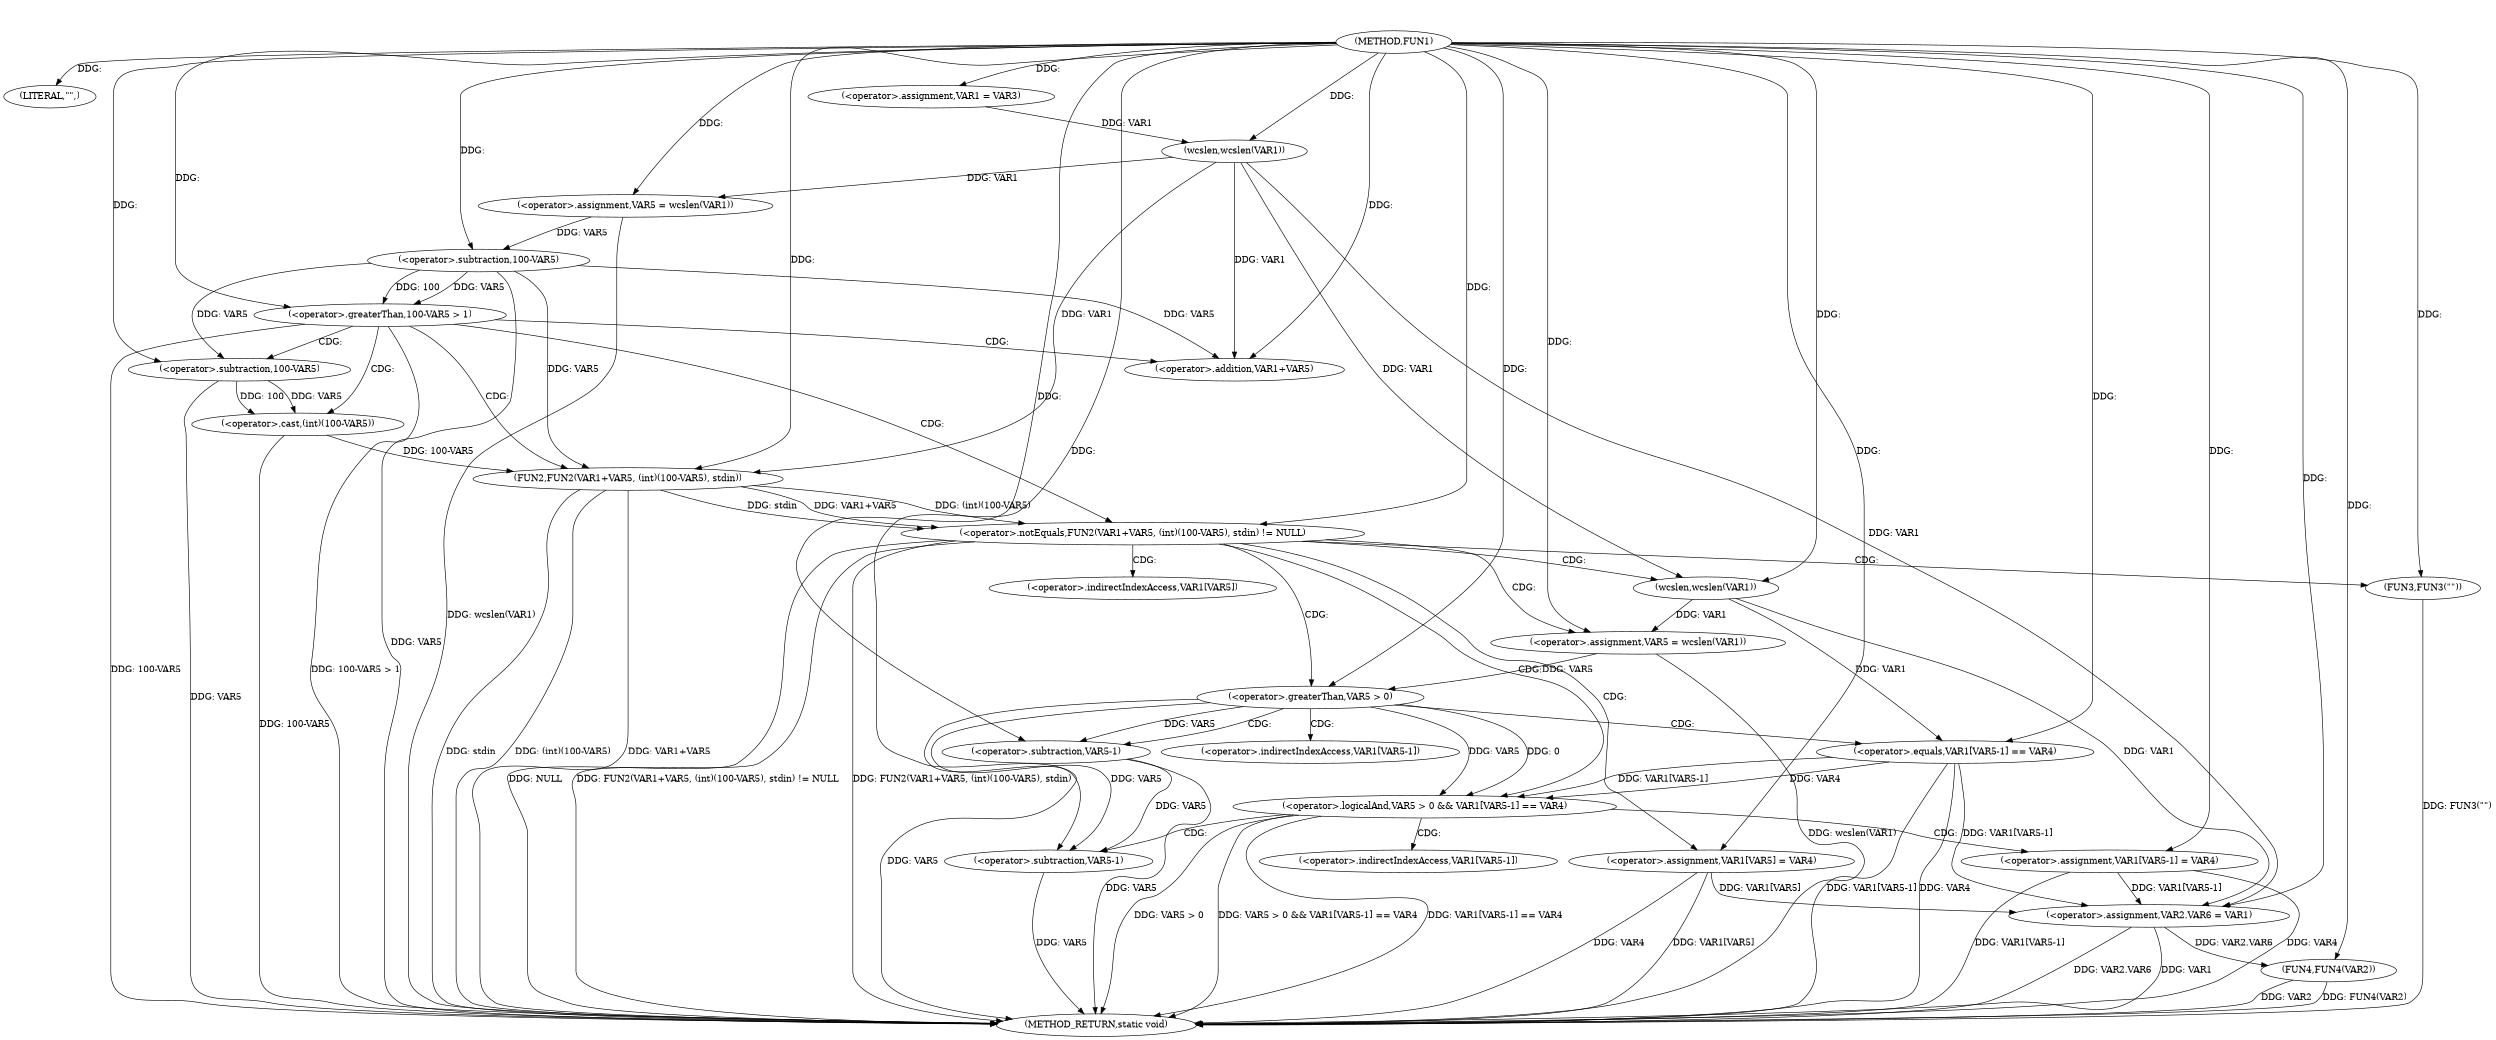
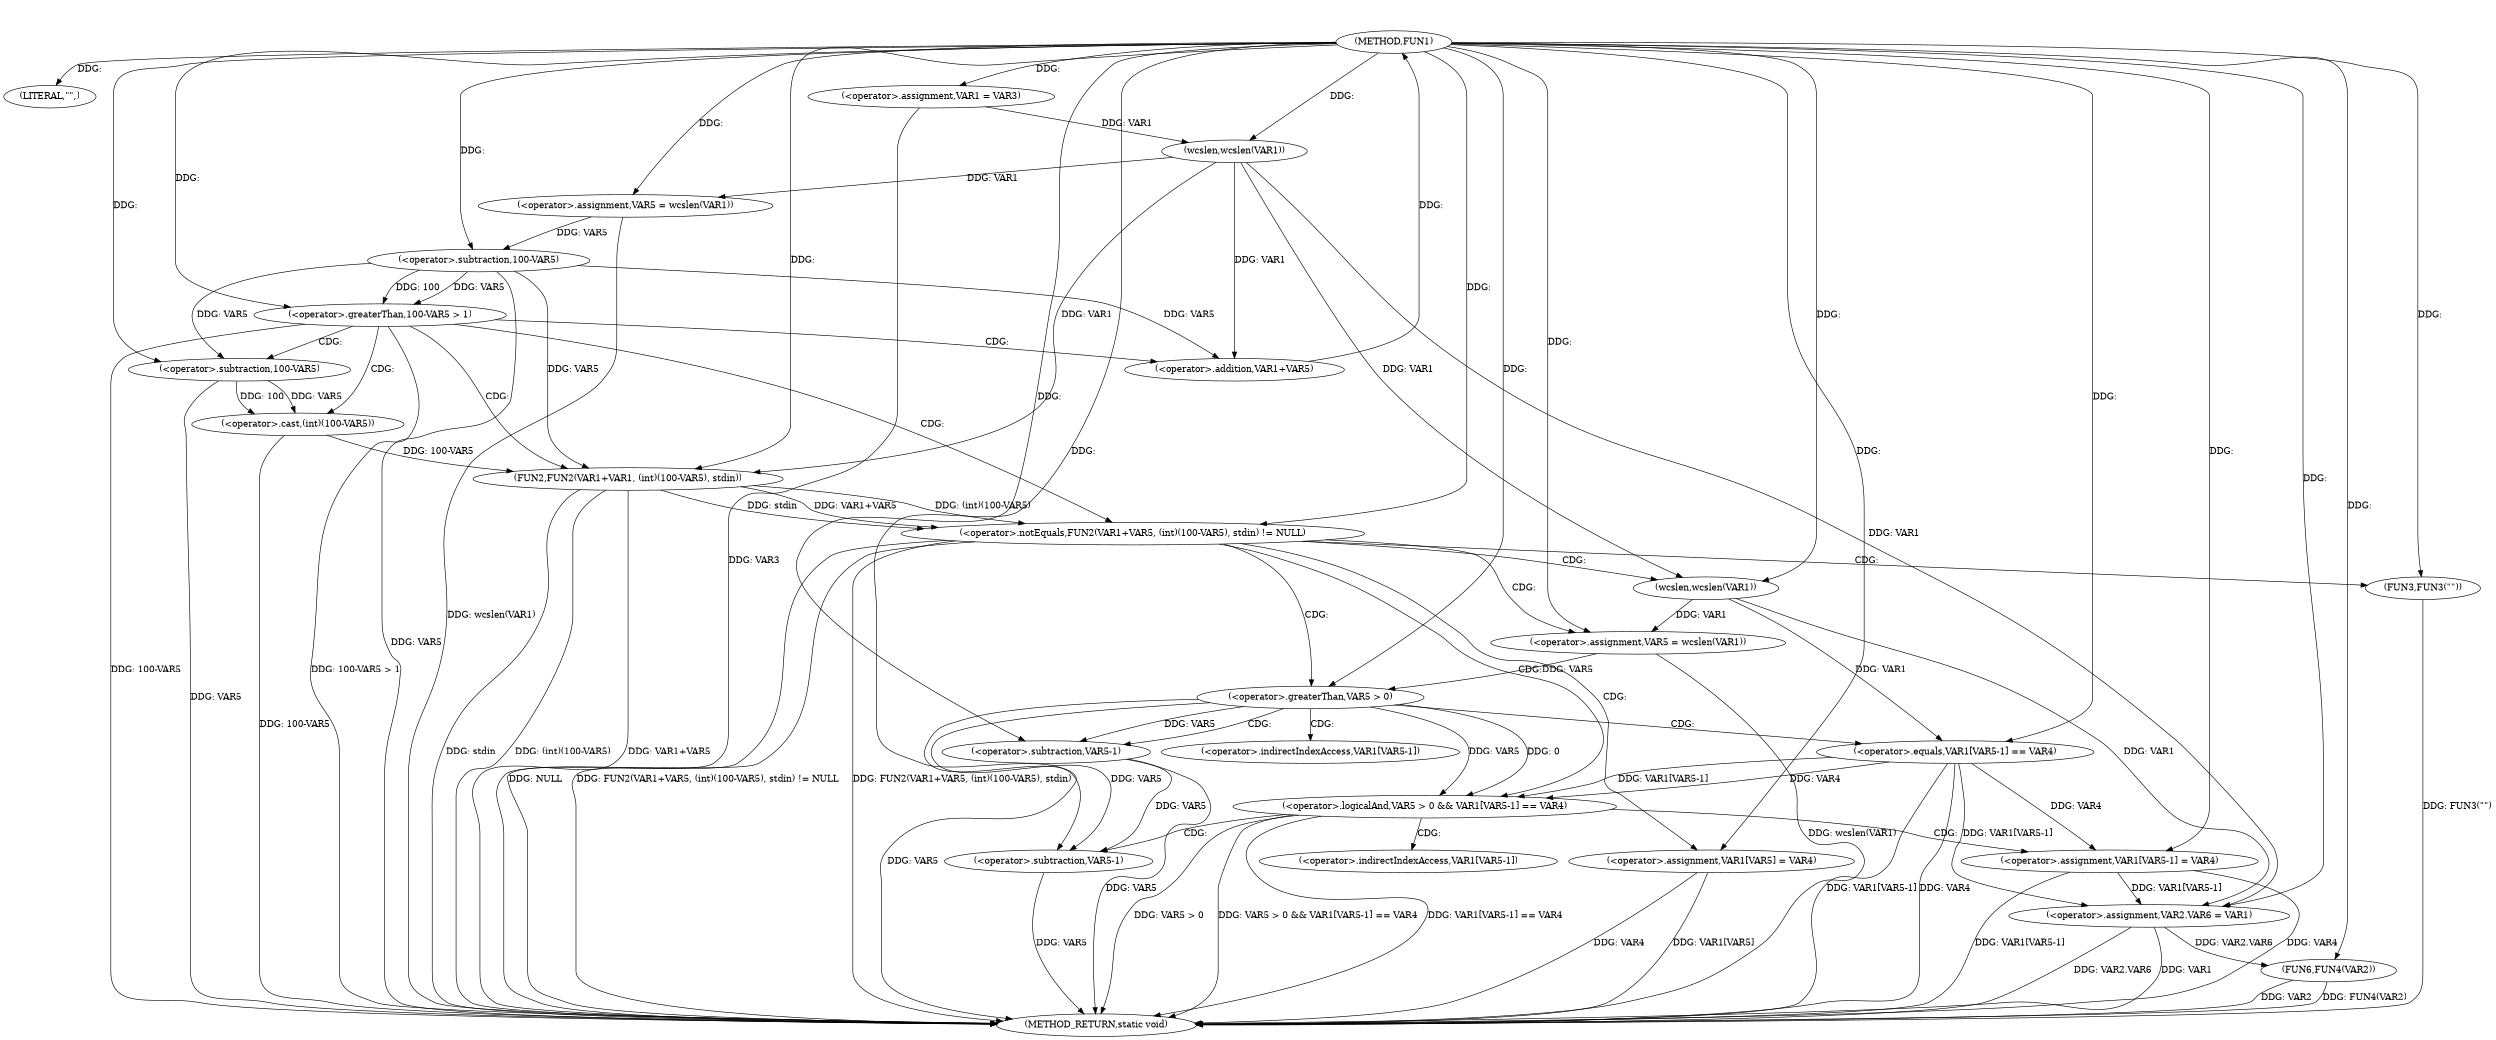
(1362, 222) -> (1419, 248)
(628, 479) -> (628, 479)
(1133, 588) -> none
none -> (724, 752)
none -> (2031, 804)
(1853, 906) -> none
(2329, 971) -> (2329, 971)
